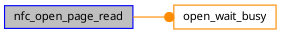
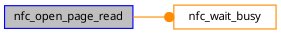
(225, 17) -> (225, 17)
